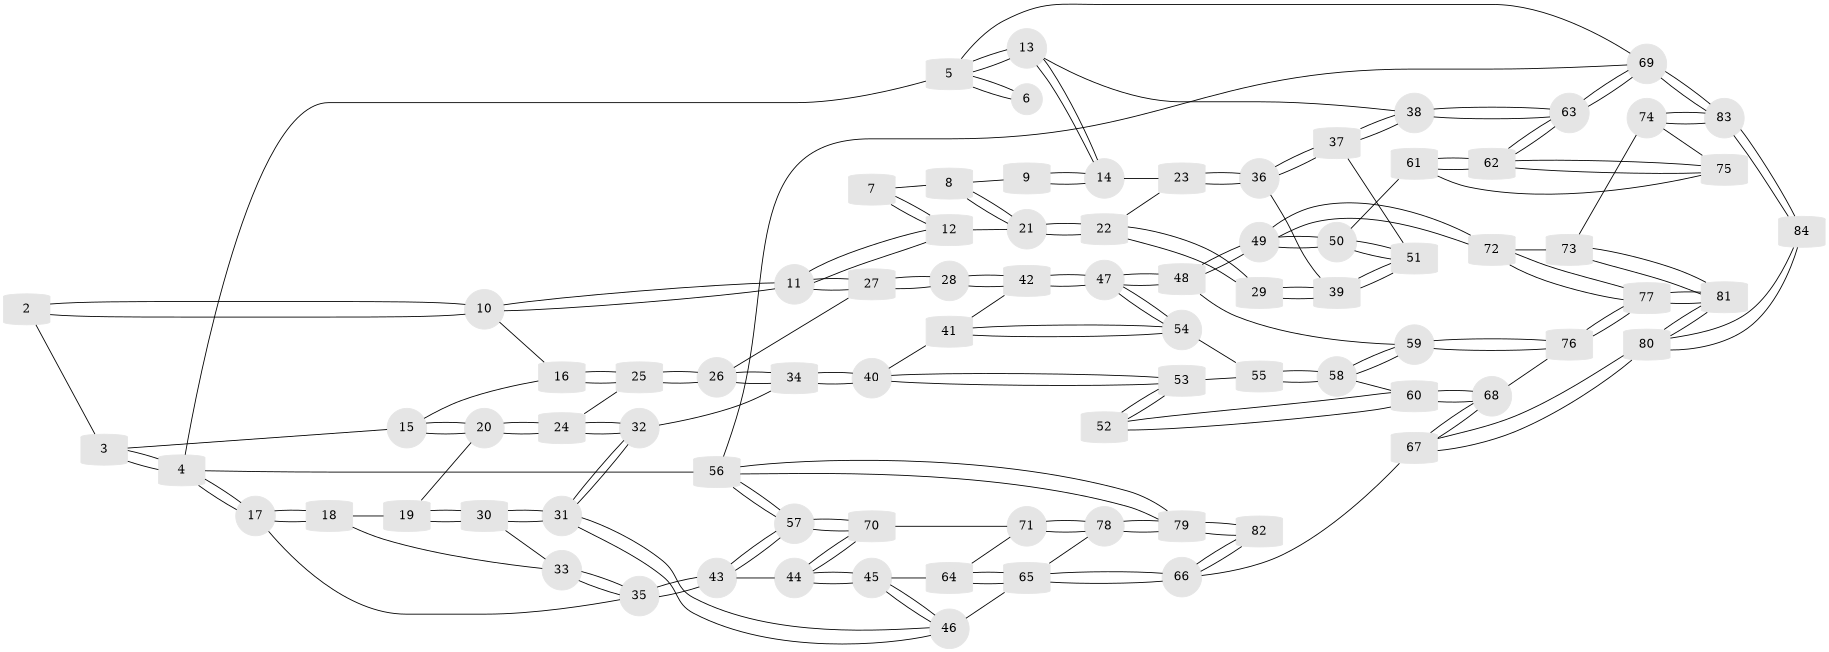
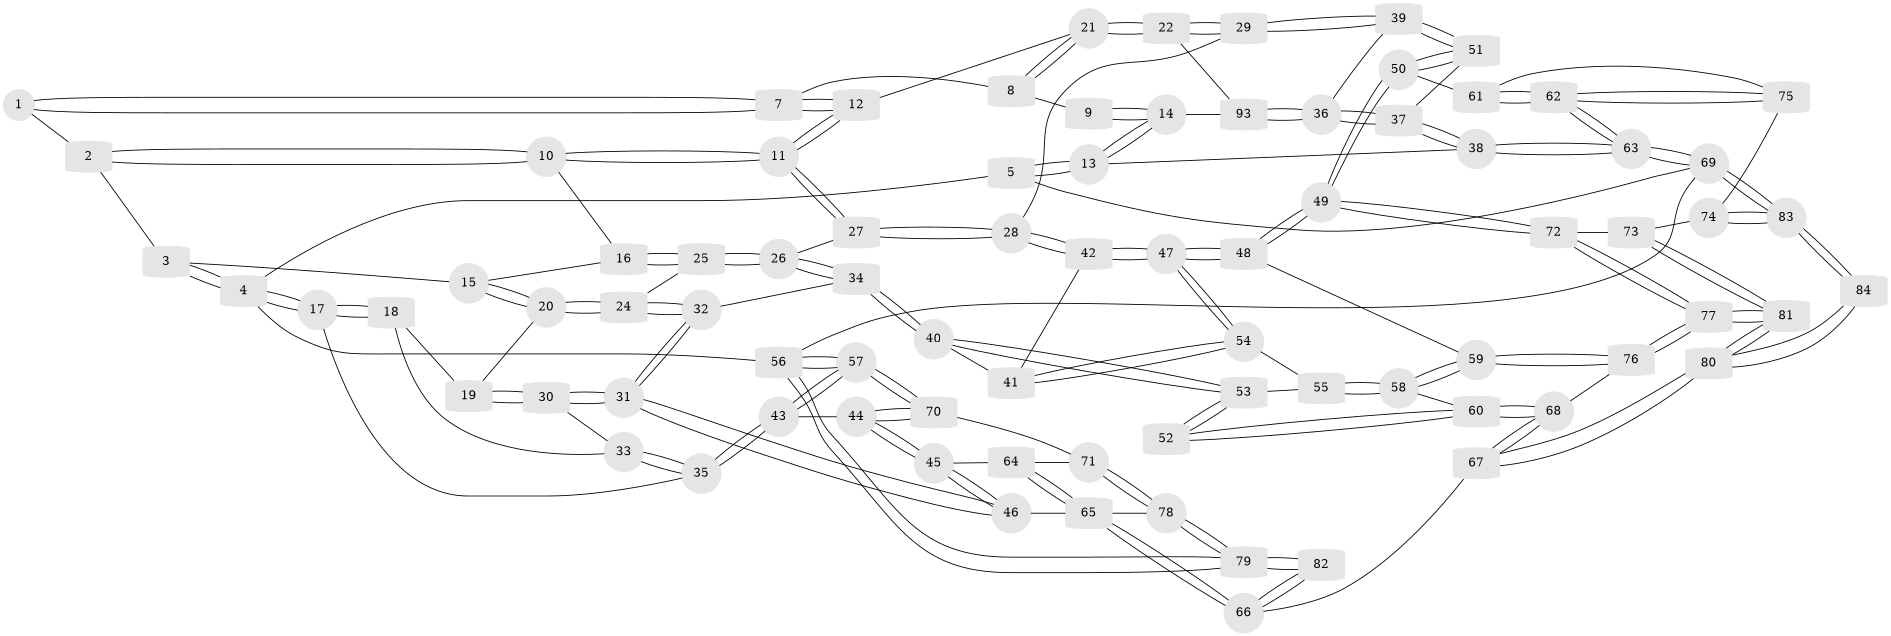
none -> (1077, 81)
(1027, 99) -> none
none -> (19, 105)
(1182, 178) -> (1244, 115)
